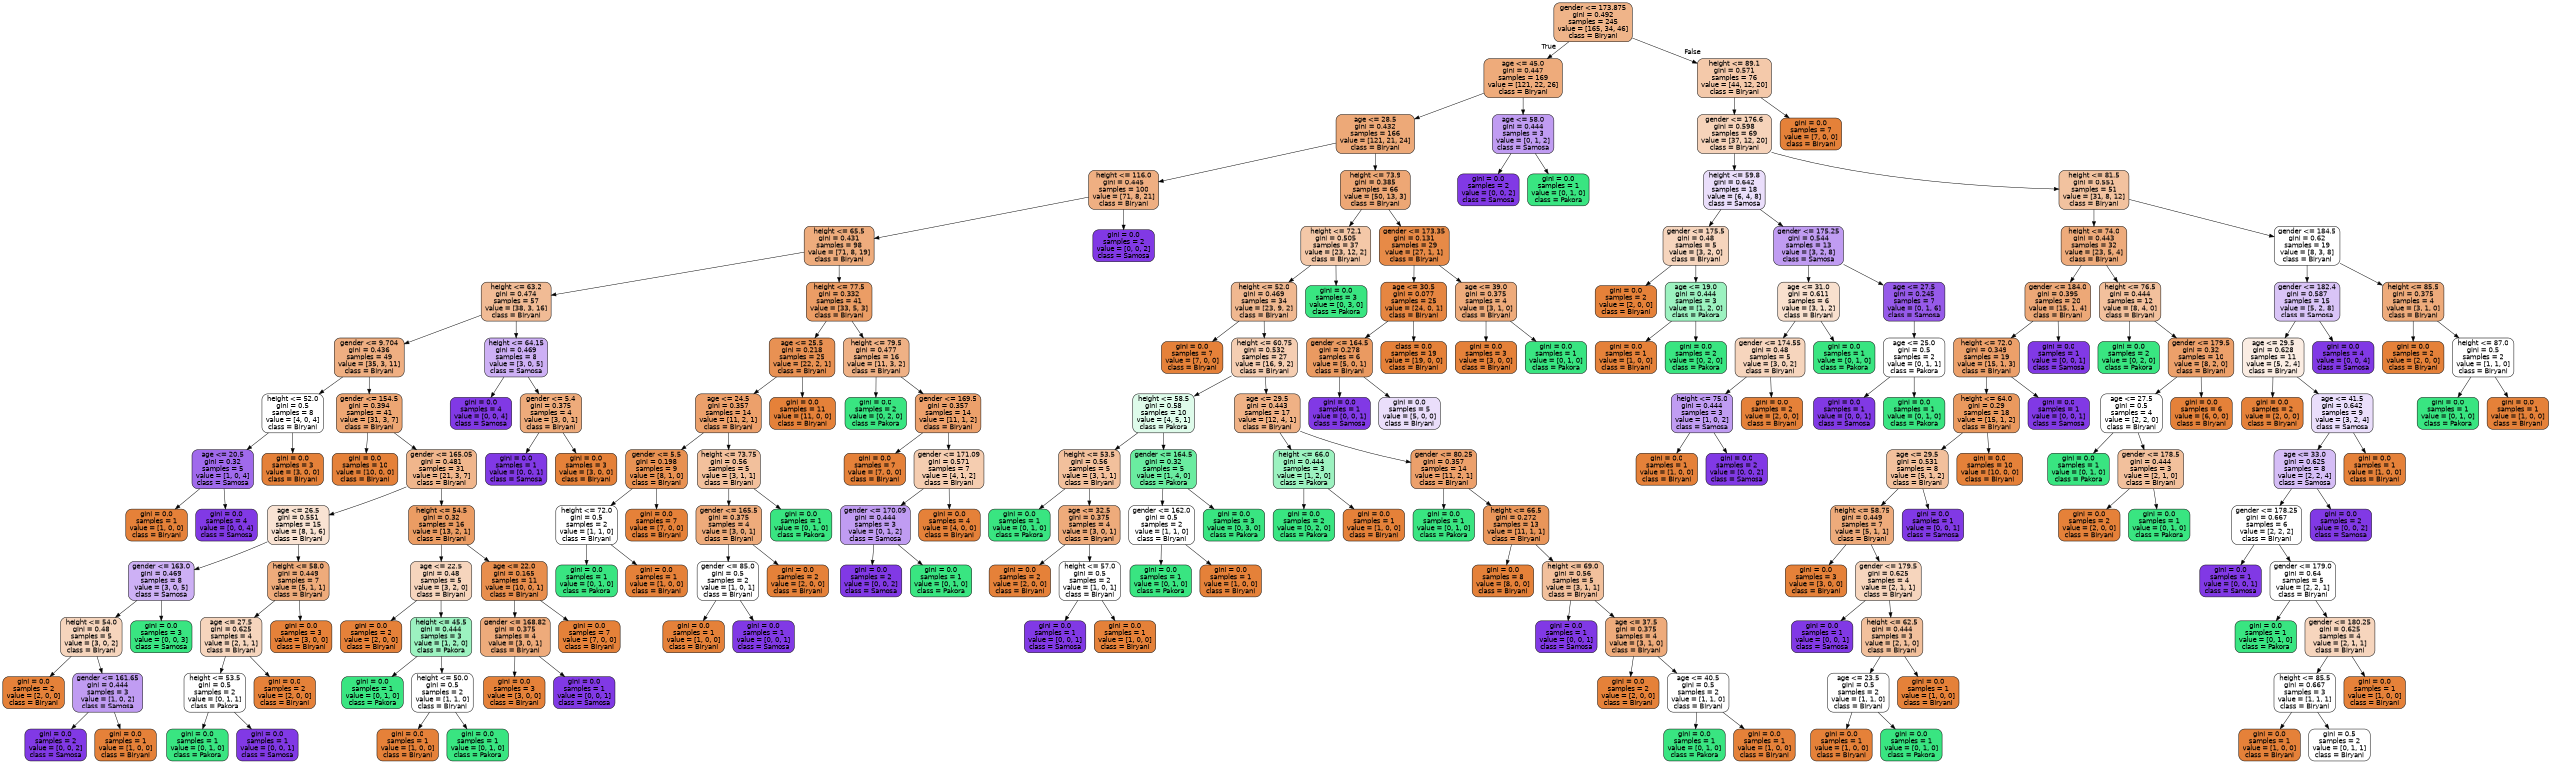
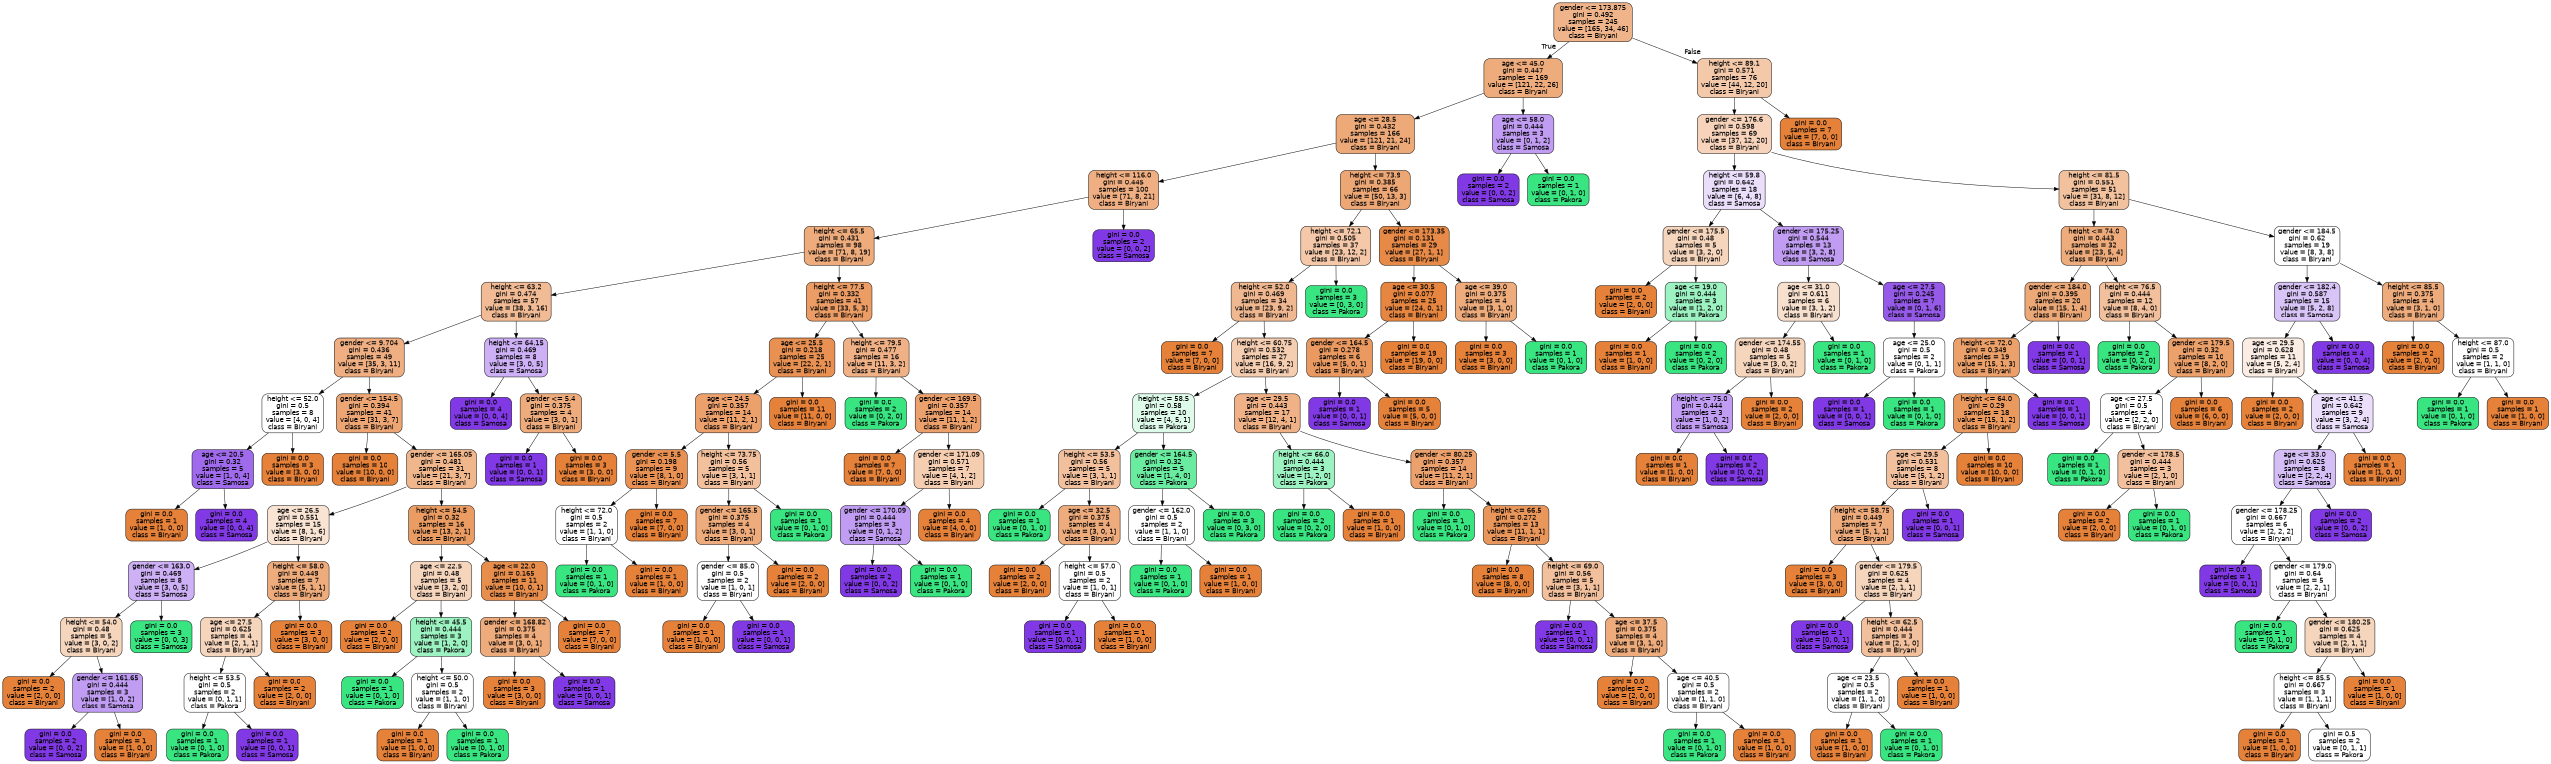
(1414, 357) -> (1414, 357)
(1410, 413) -> (1410, 413)
(2339, 745) -> (2339, 745)
